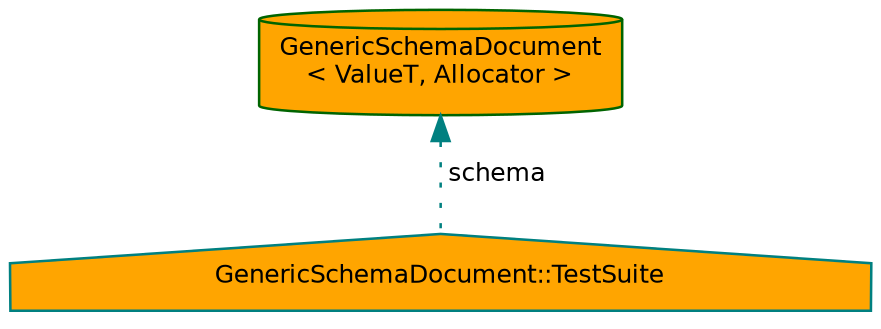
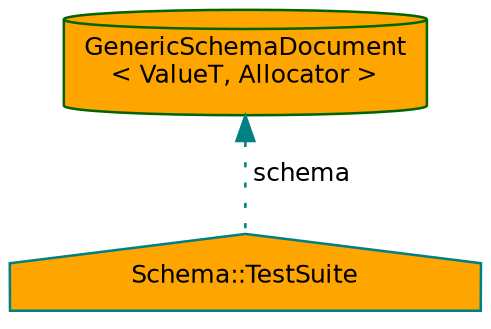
(441, 276) -> (245, 276)
